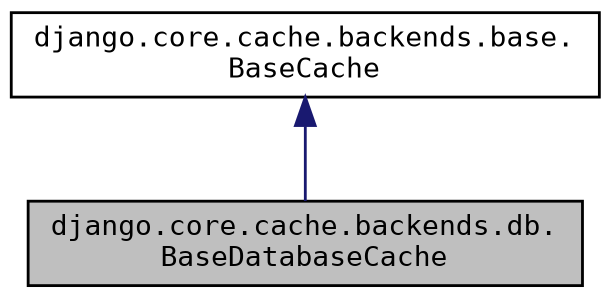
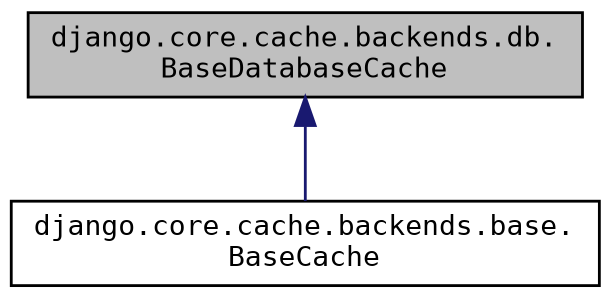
(305, 164) -> (305, 164)
